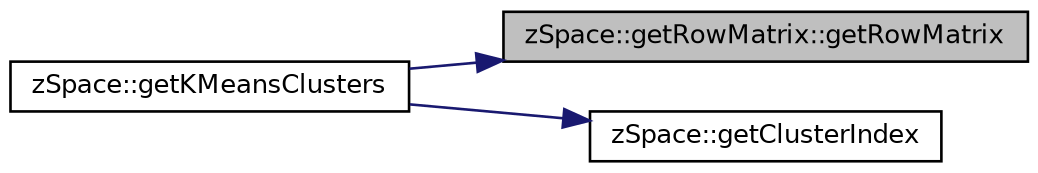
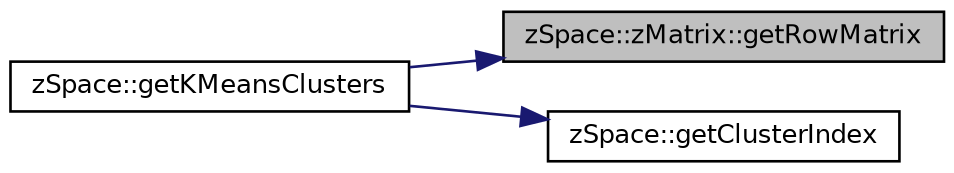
(766, 37) -> (724, 37)
